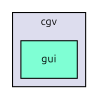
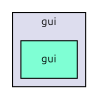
(49, 22) -> (49, 22)
